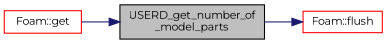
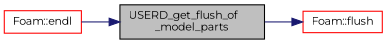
(43, 22) -> (43, 22)
(192, 22) -> (192, 22)
